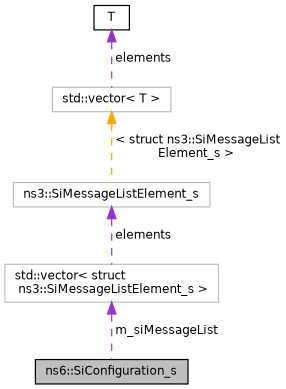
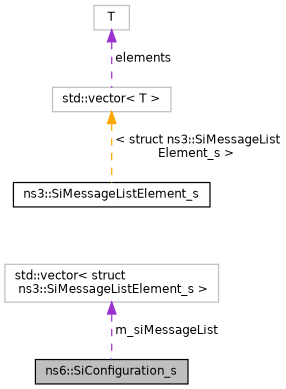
(112, 18) -> (112, 18)
(112, 195) -> (112, 195)
(112, 242) -> none
